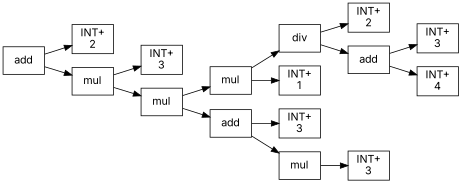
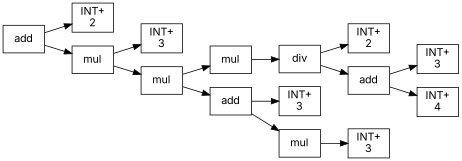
(300, 80) -> none
